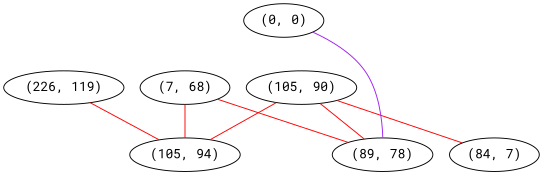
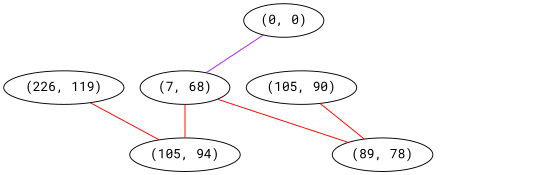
(366, 73) -> (235, 54)
(243, 121) -> none
(494, 155) -> none
